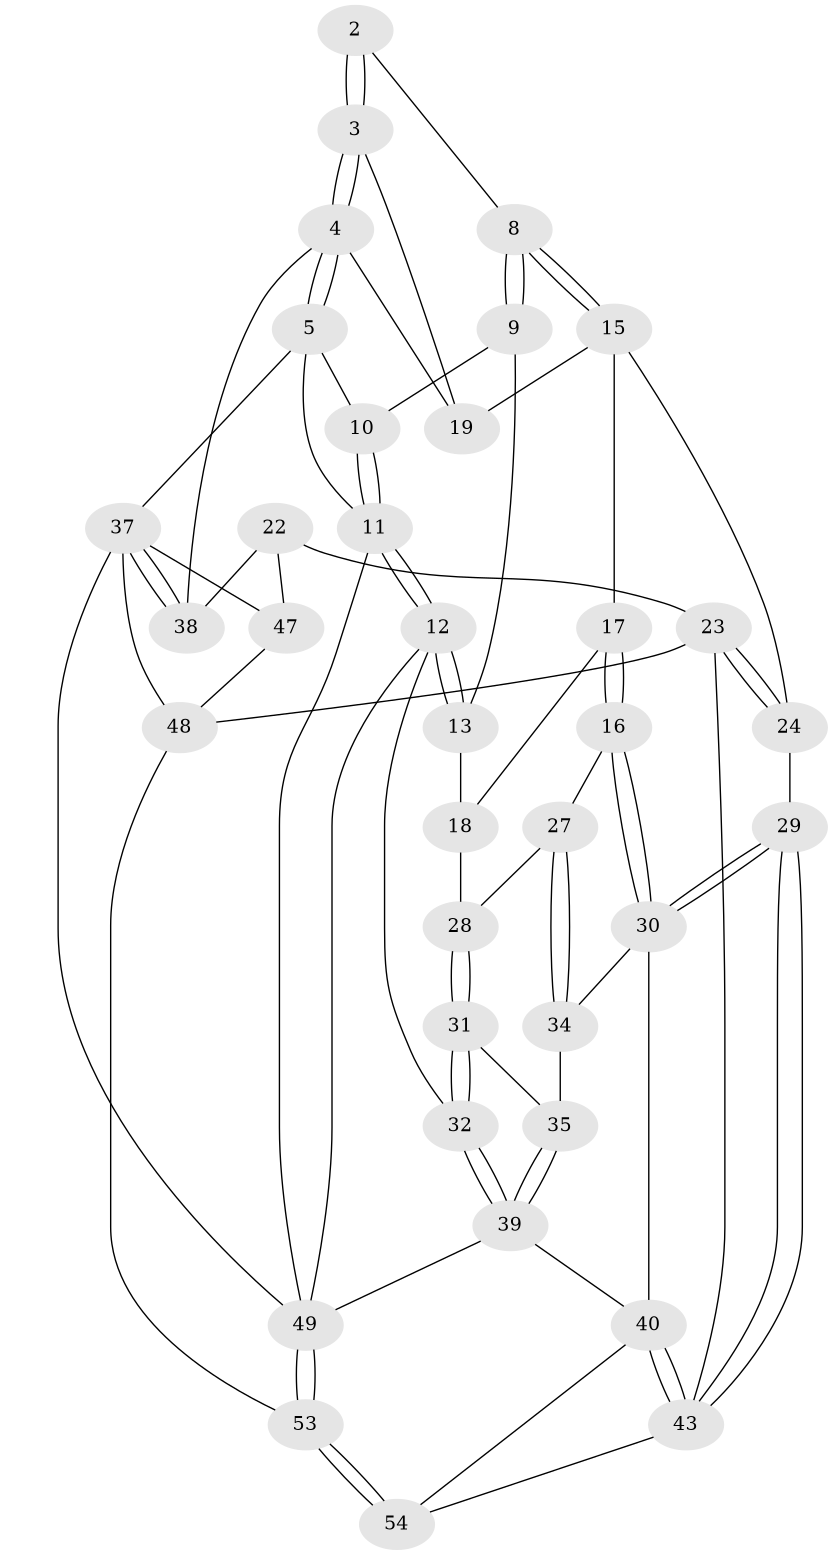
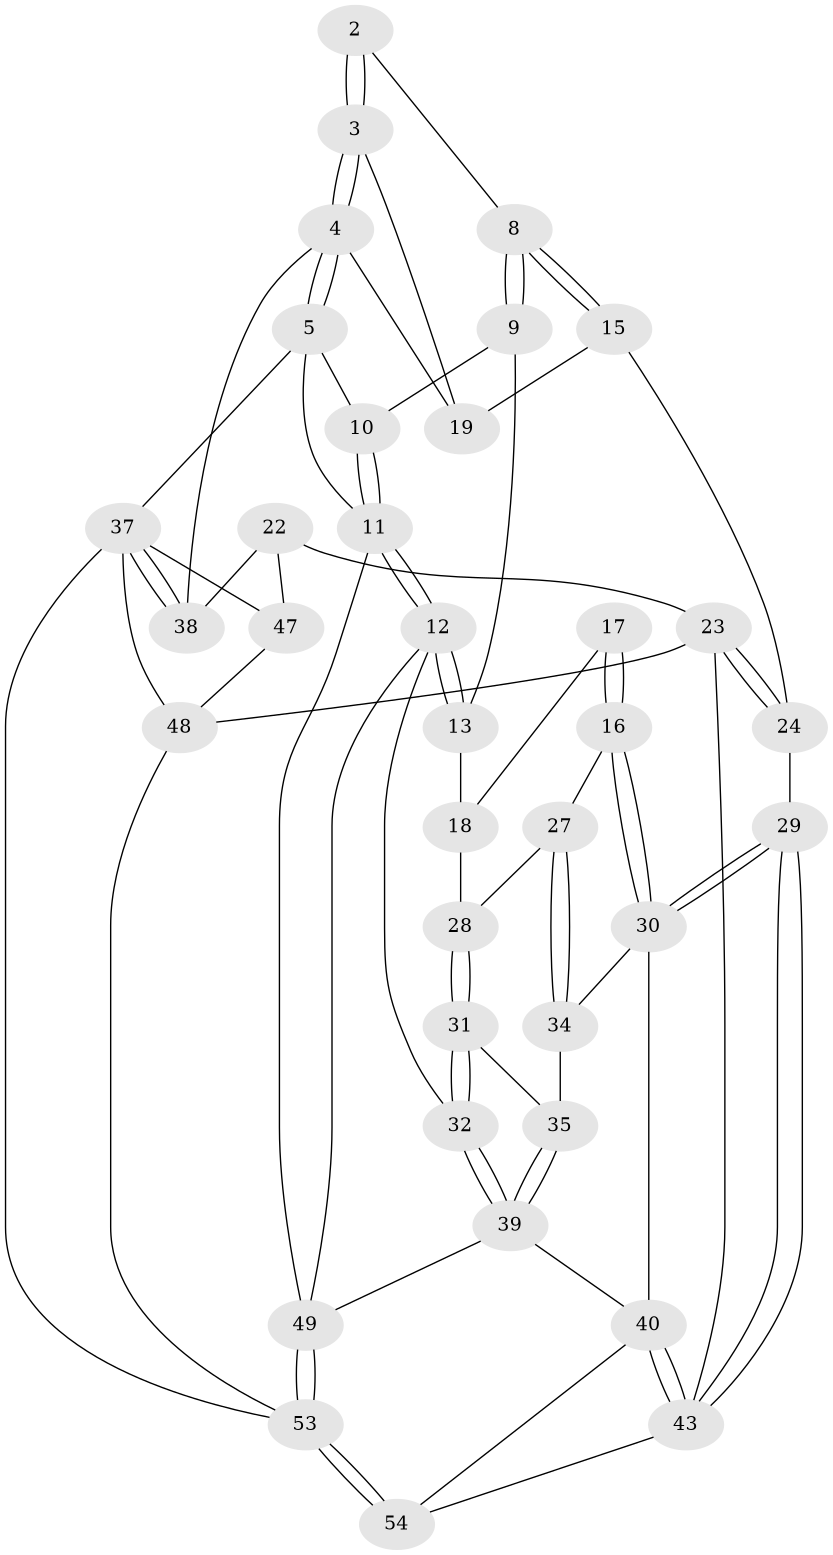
(614, 479) -> none
(62, 961) -> (6, 1048)
